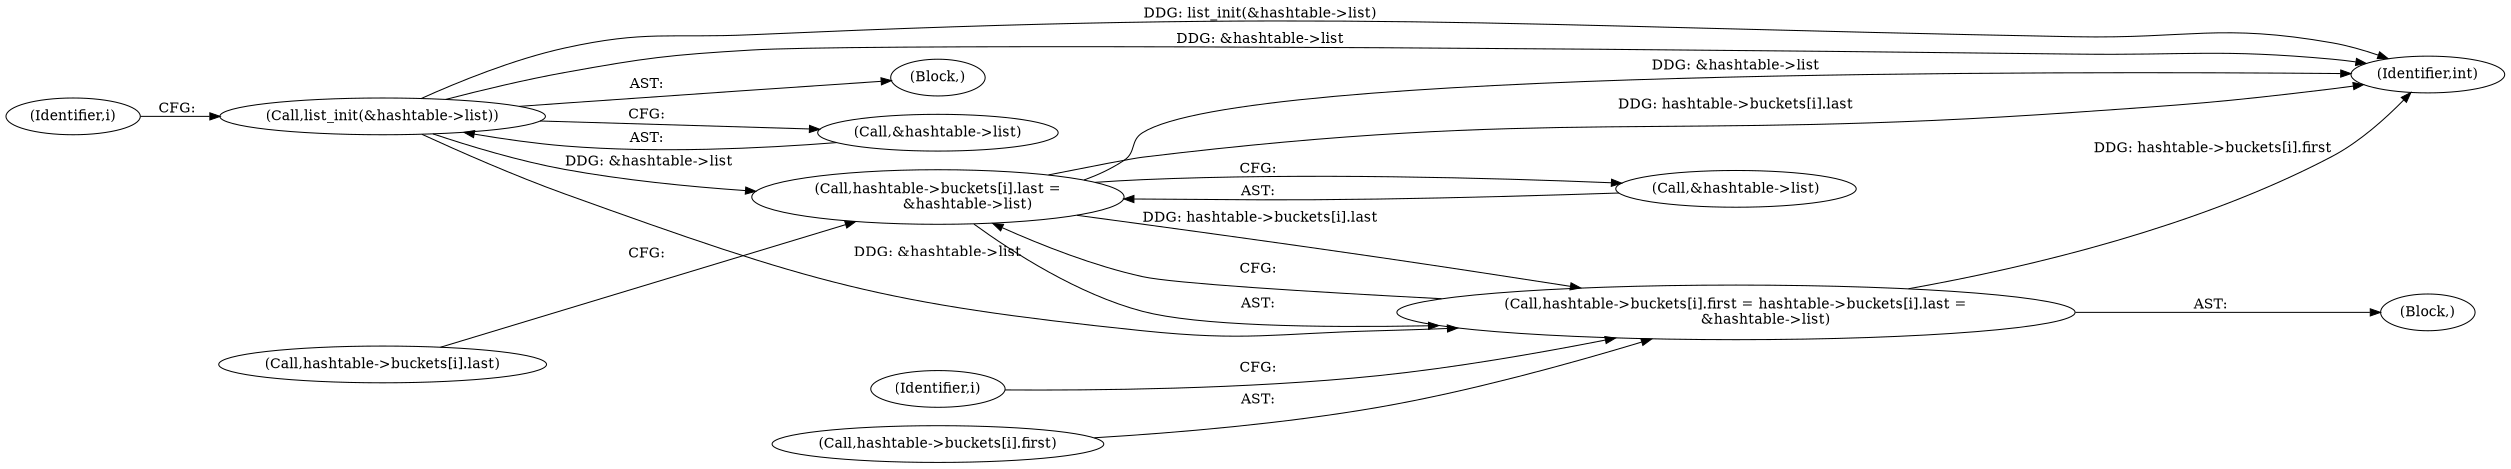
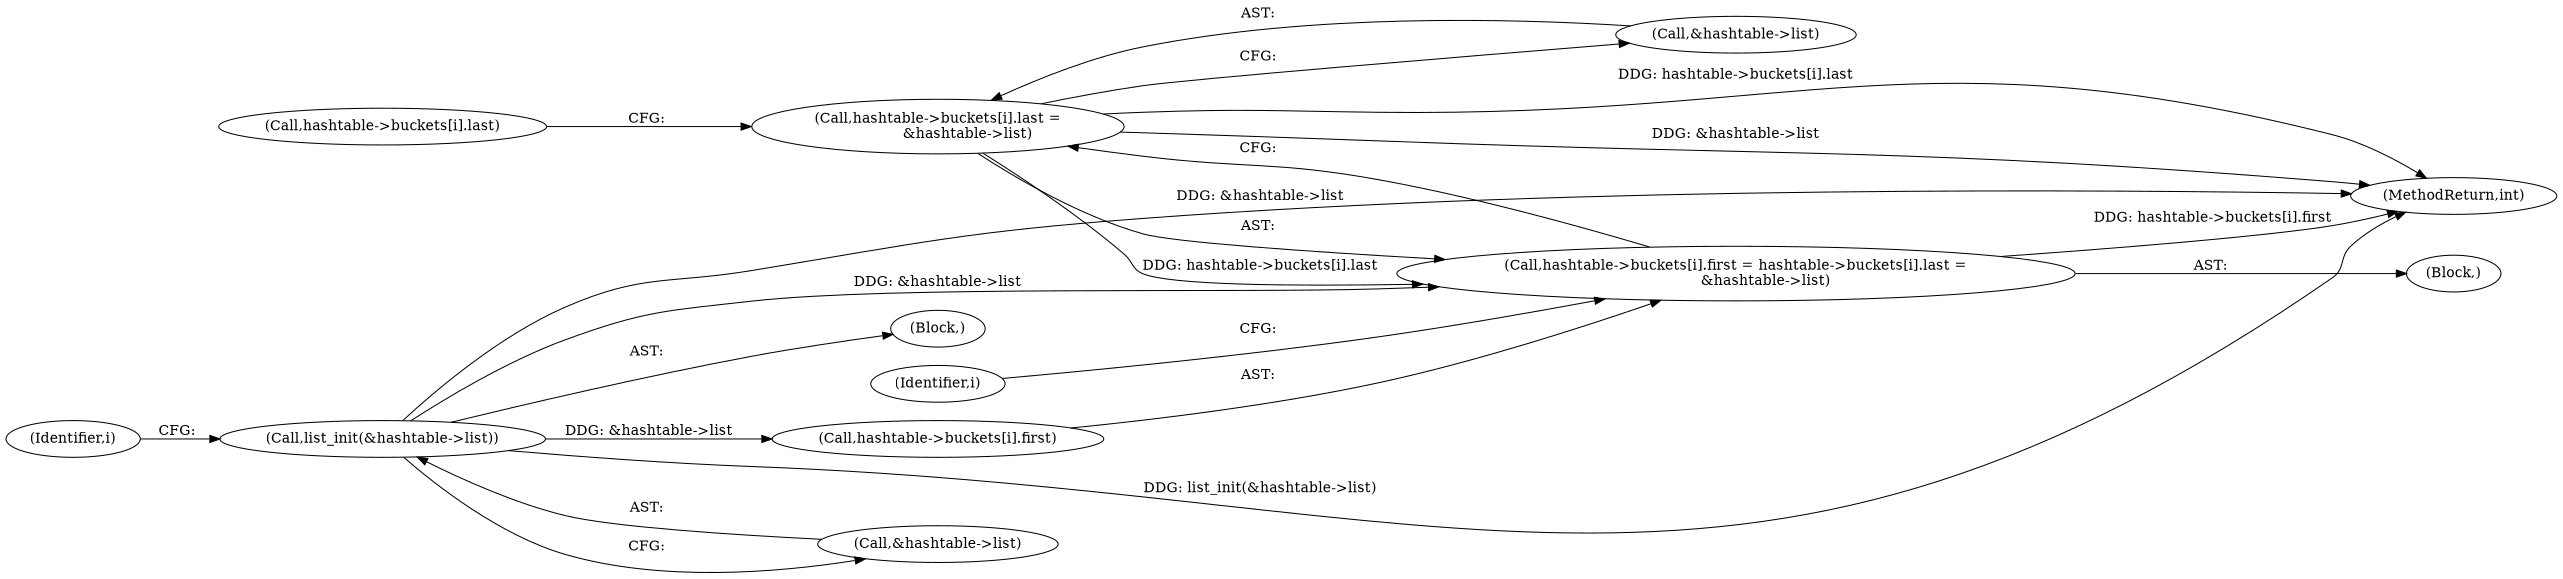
(2428, 75) -> (2454, 196)
(587, 173) -> (654, 439)
